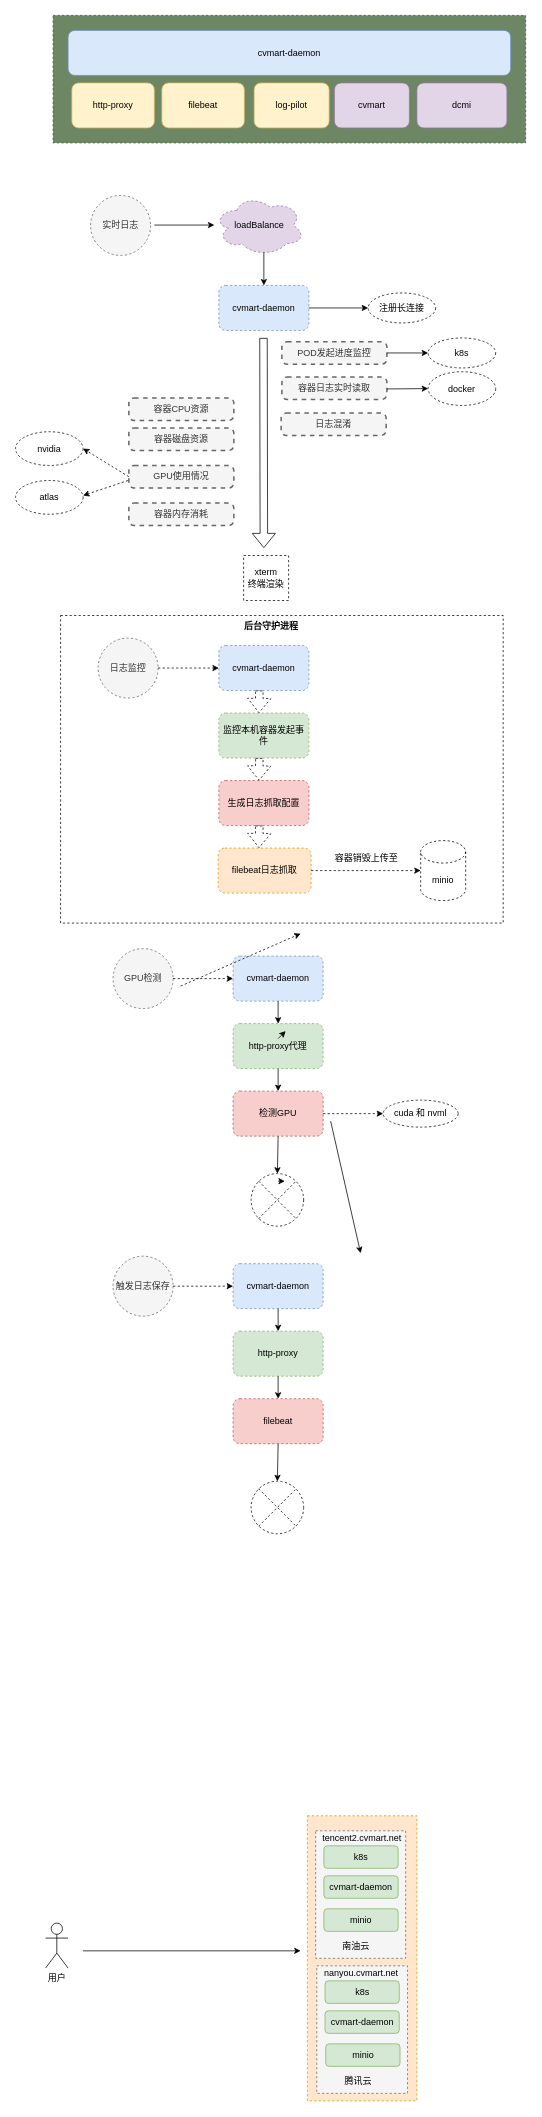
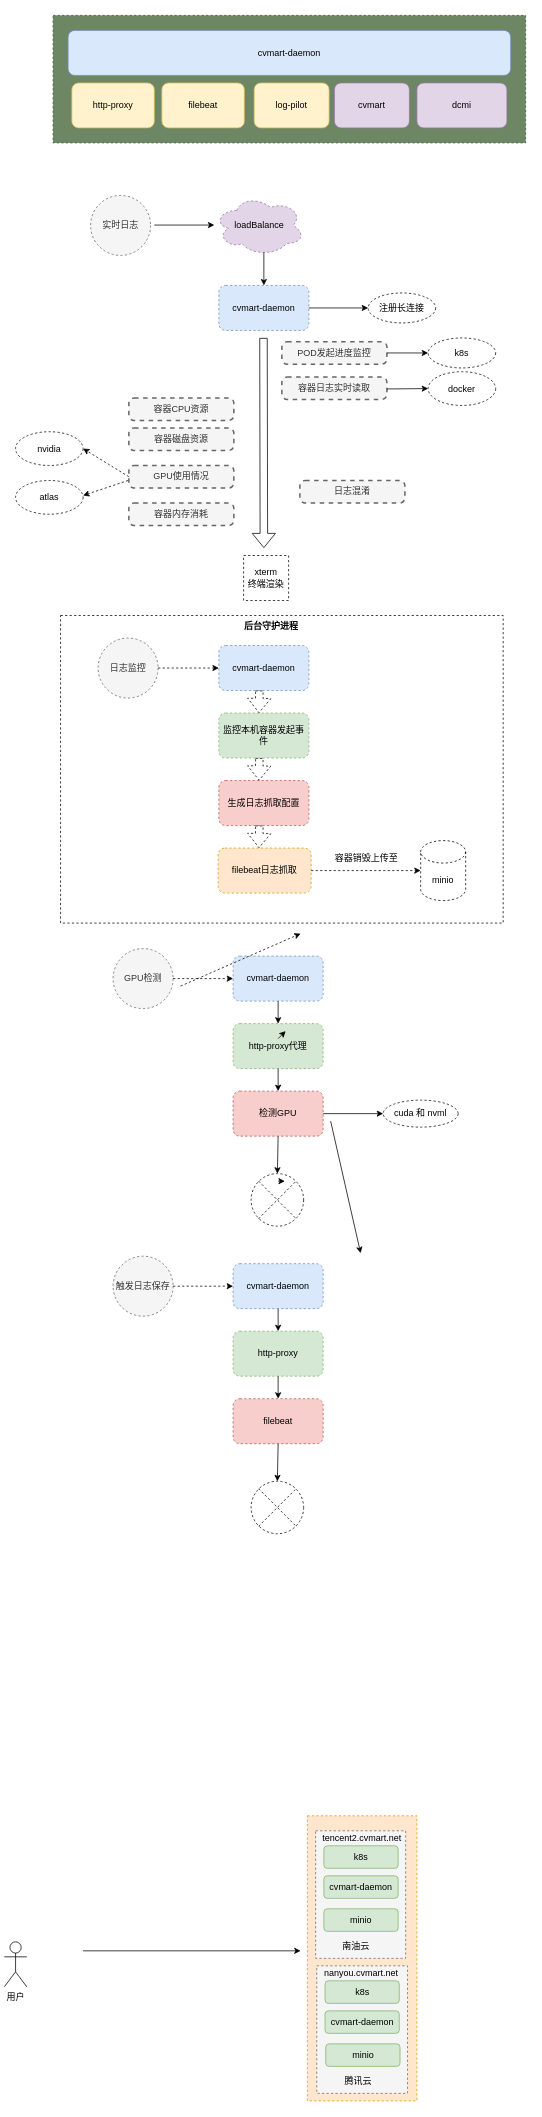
(333, 424) -> (352, 492)
(350, 1113) -> (350, 1113)
(57, 1945) -> (15, 1964)
